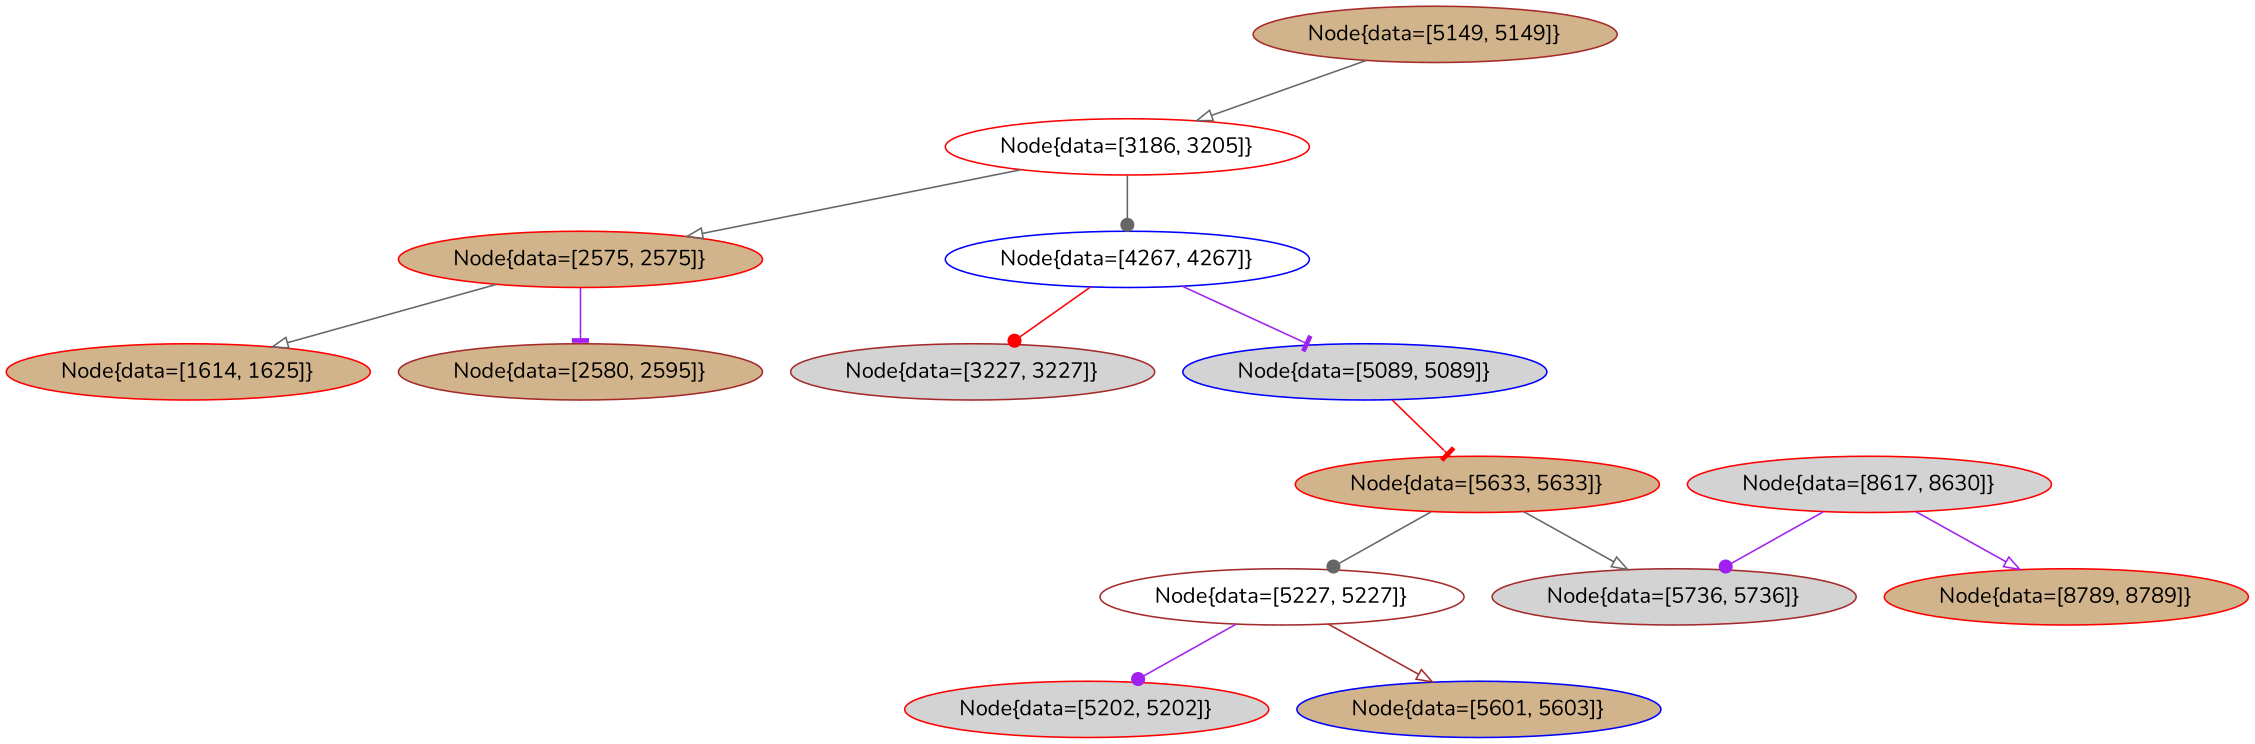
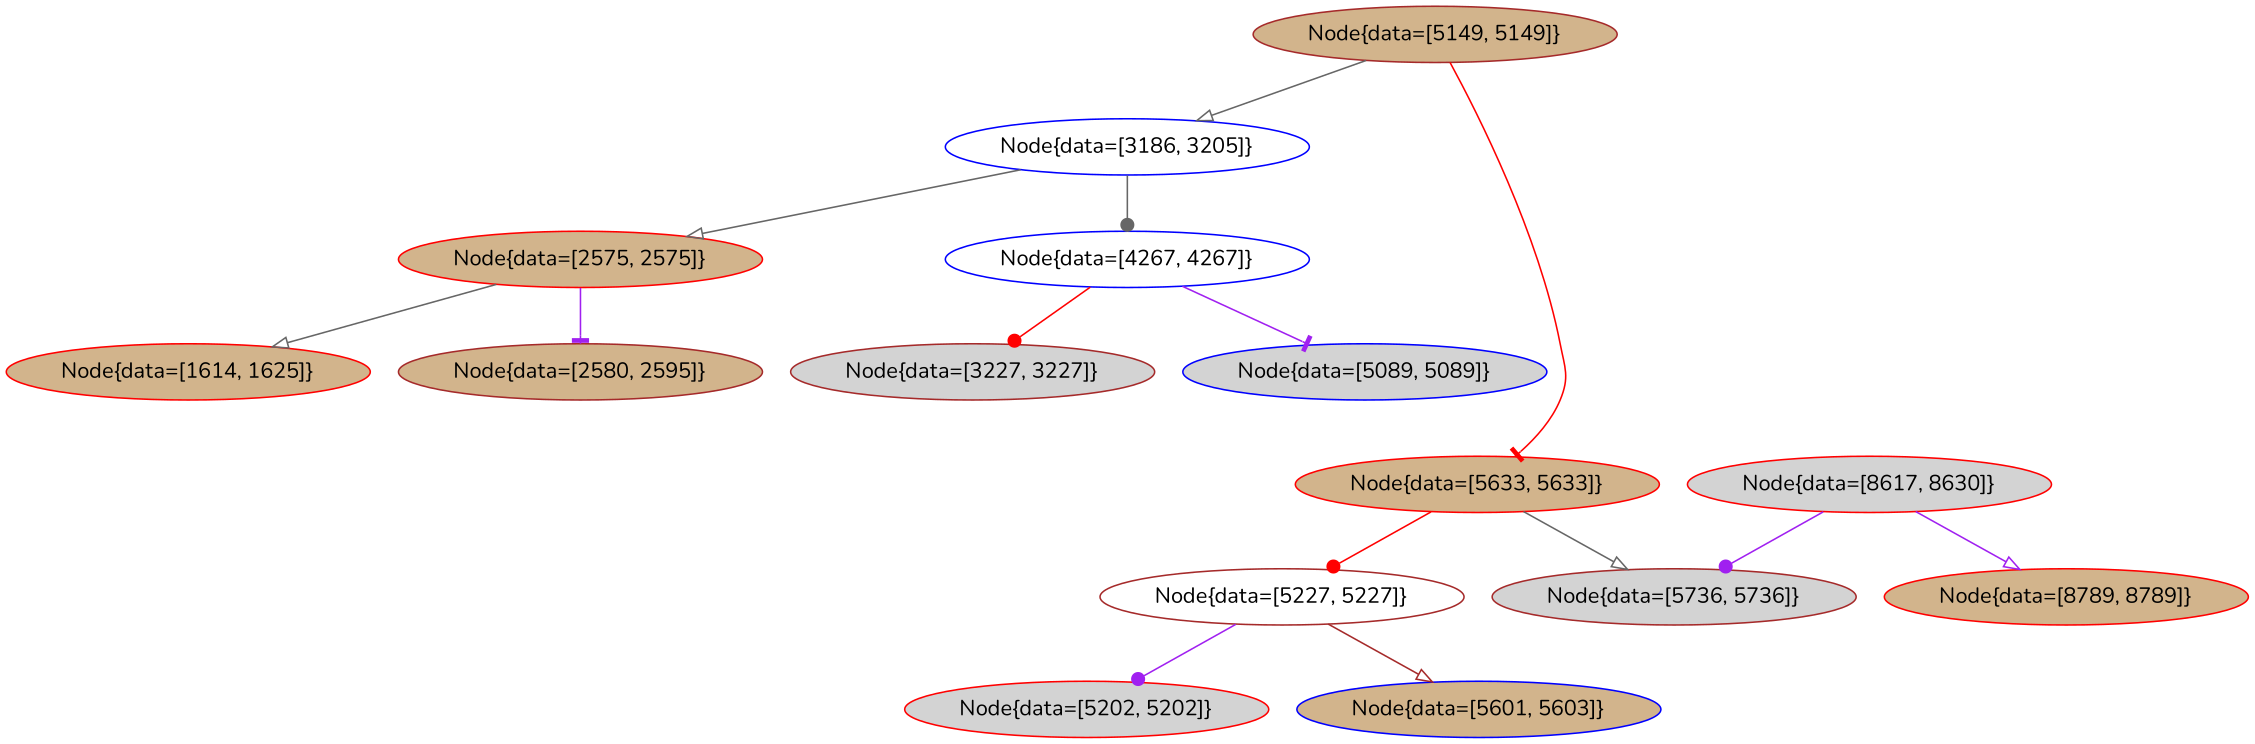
(1127, 147) -> (1127, 147)
(1418, 425) -> (1536, 257)
(1385, 538) -> (1385, 538)
